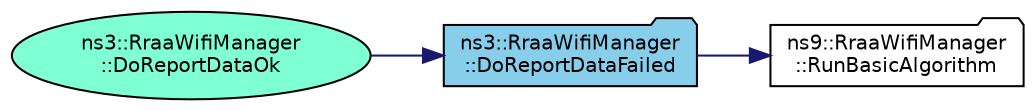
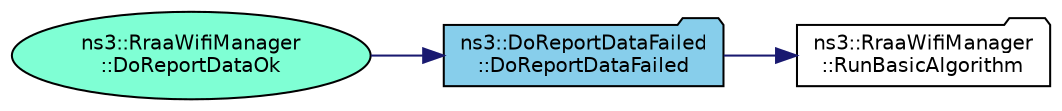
(570, 56) -> (584, 56)
(897, 56) -> (924, 56)
